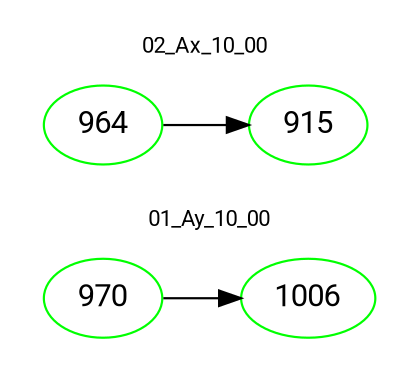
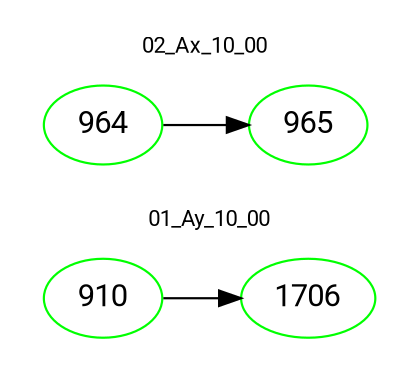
(308, 125) -> (308, 125)
(103, 298) -> (103, 298)
(308, 298) -> (308, 298)
